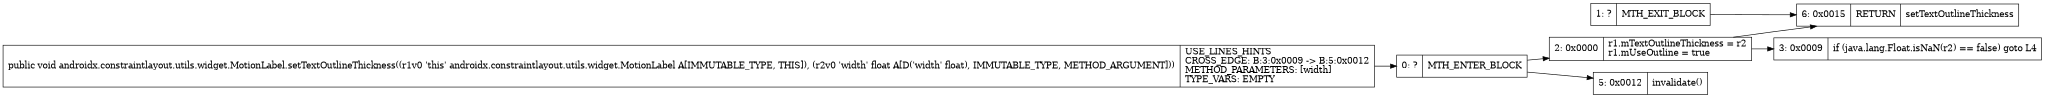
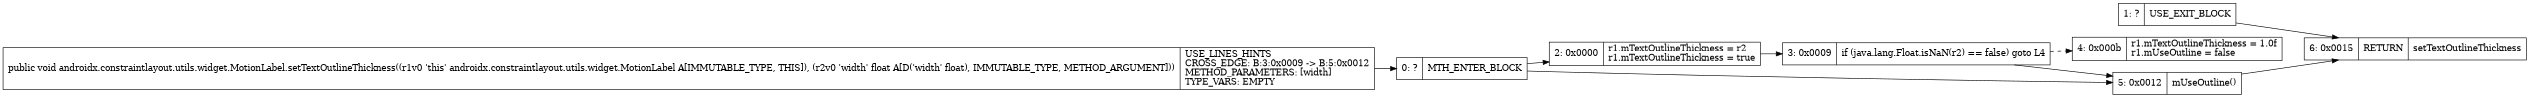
(1663, 14) -> (2190, 14)
(1772, 32) -> (2287, 67)
none -> (2177, 49)
(1659, 53) -> (1682, 58)
none -> (2061, 70)
(1678, 83) -> (2204, 83)
